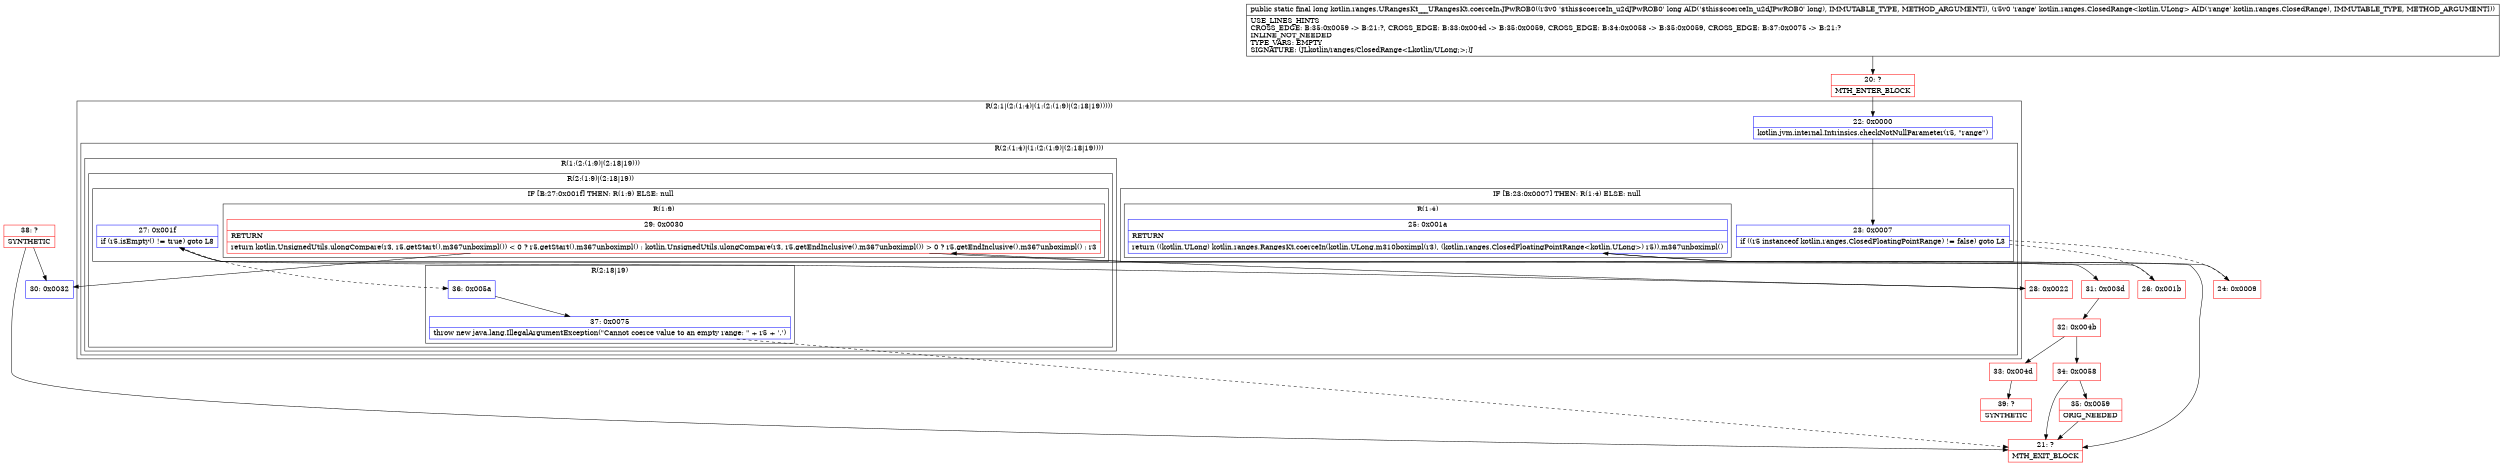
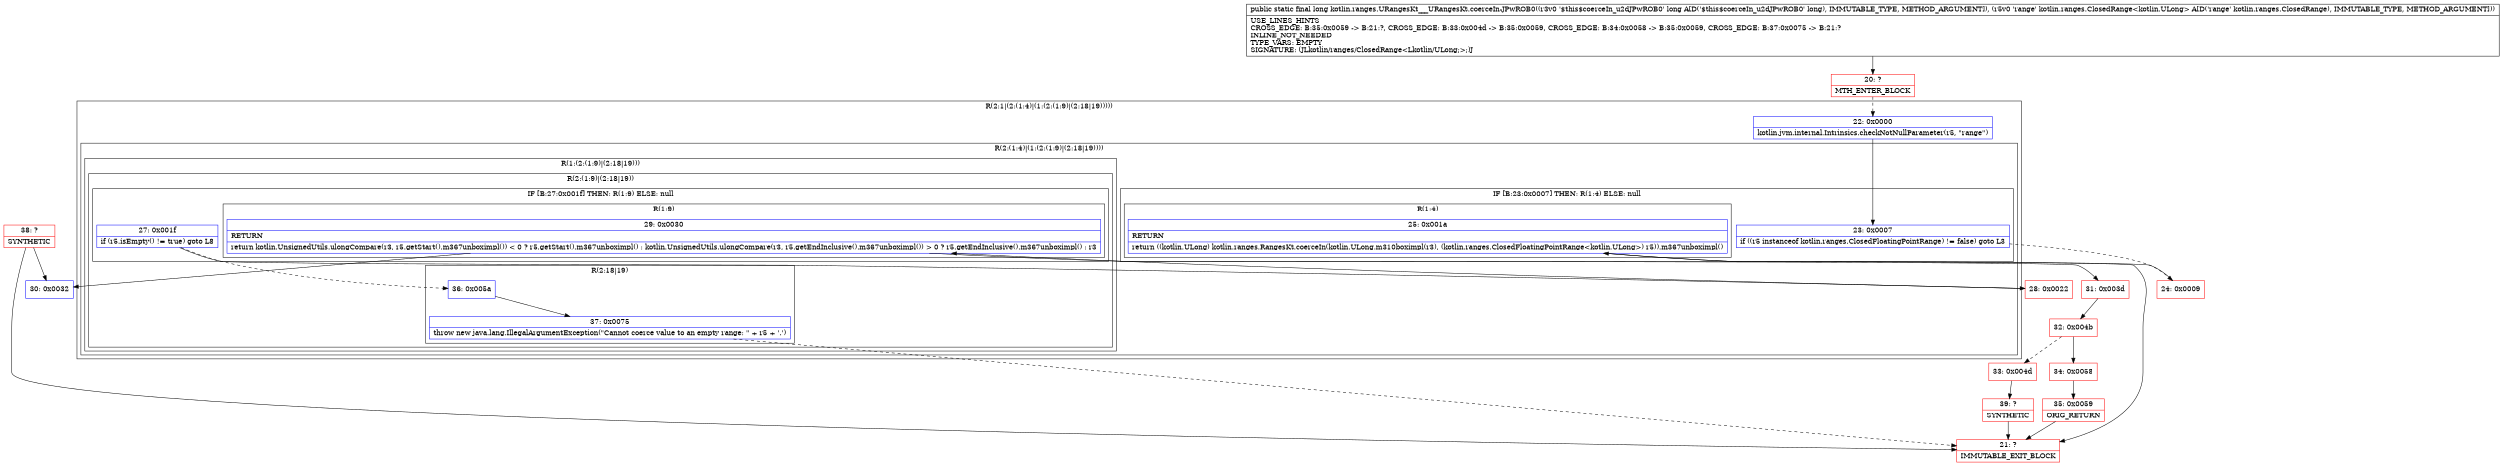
(1873, 104) -> (1873, 104)
(664, 236) -> (664, 236)
(2162, 290) -> none
(2047, 348) -> (2045, 348)
(2052, 406) -> (2008, 428)
(2091, 416) -> (2073, 416)
(2045, 456) -> (2008, 456)
